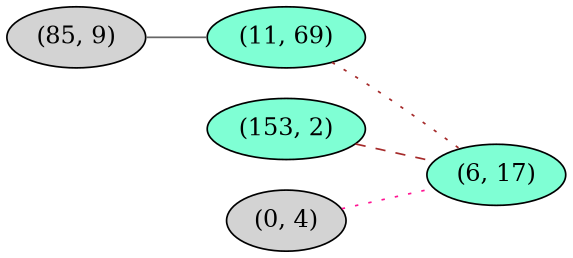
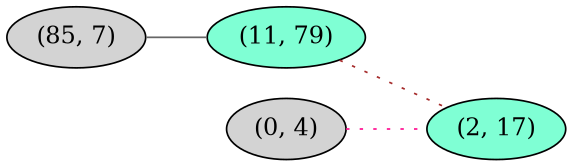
(76, 37) -> (76, 37)
(286, 37) -> (286, 37)
(286, 129) -> none
(496, 175) -> (496, 129)
